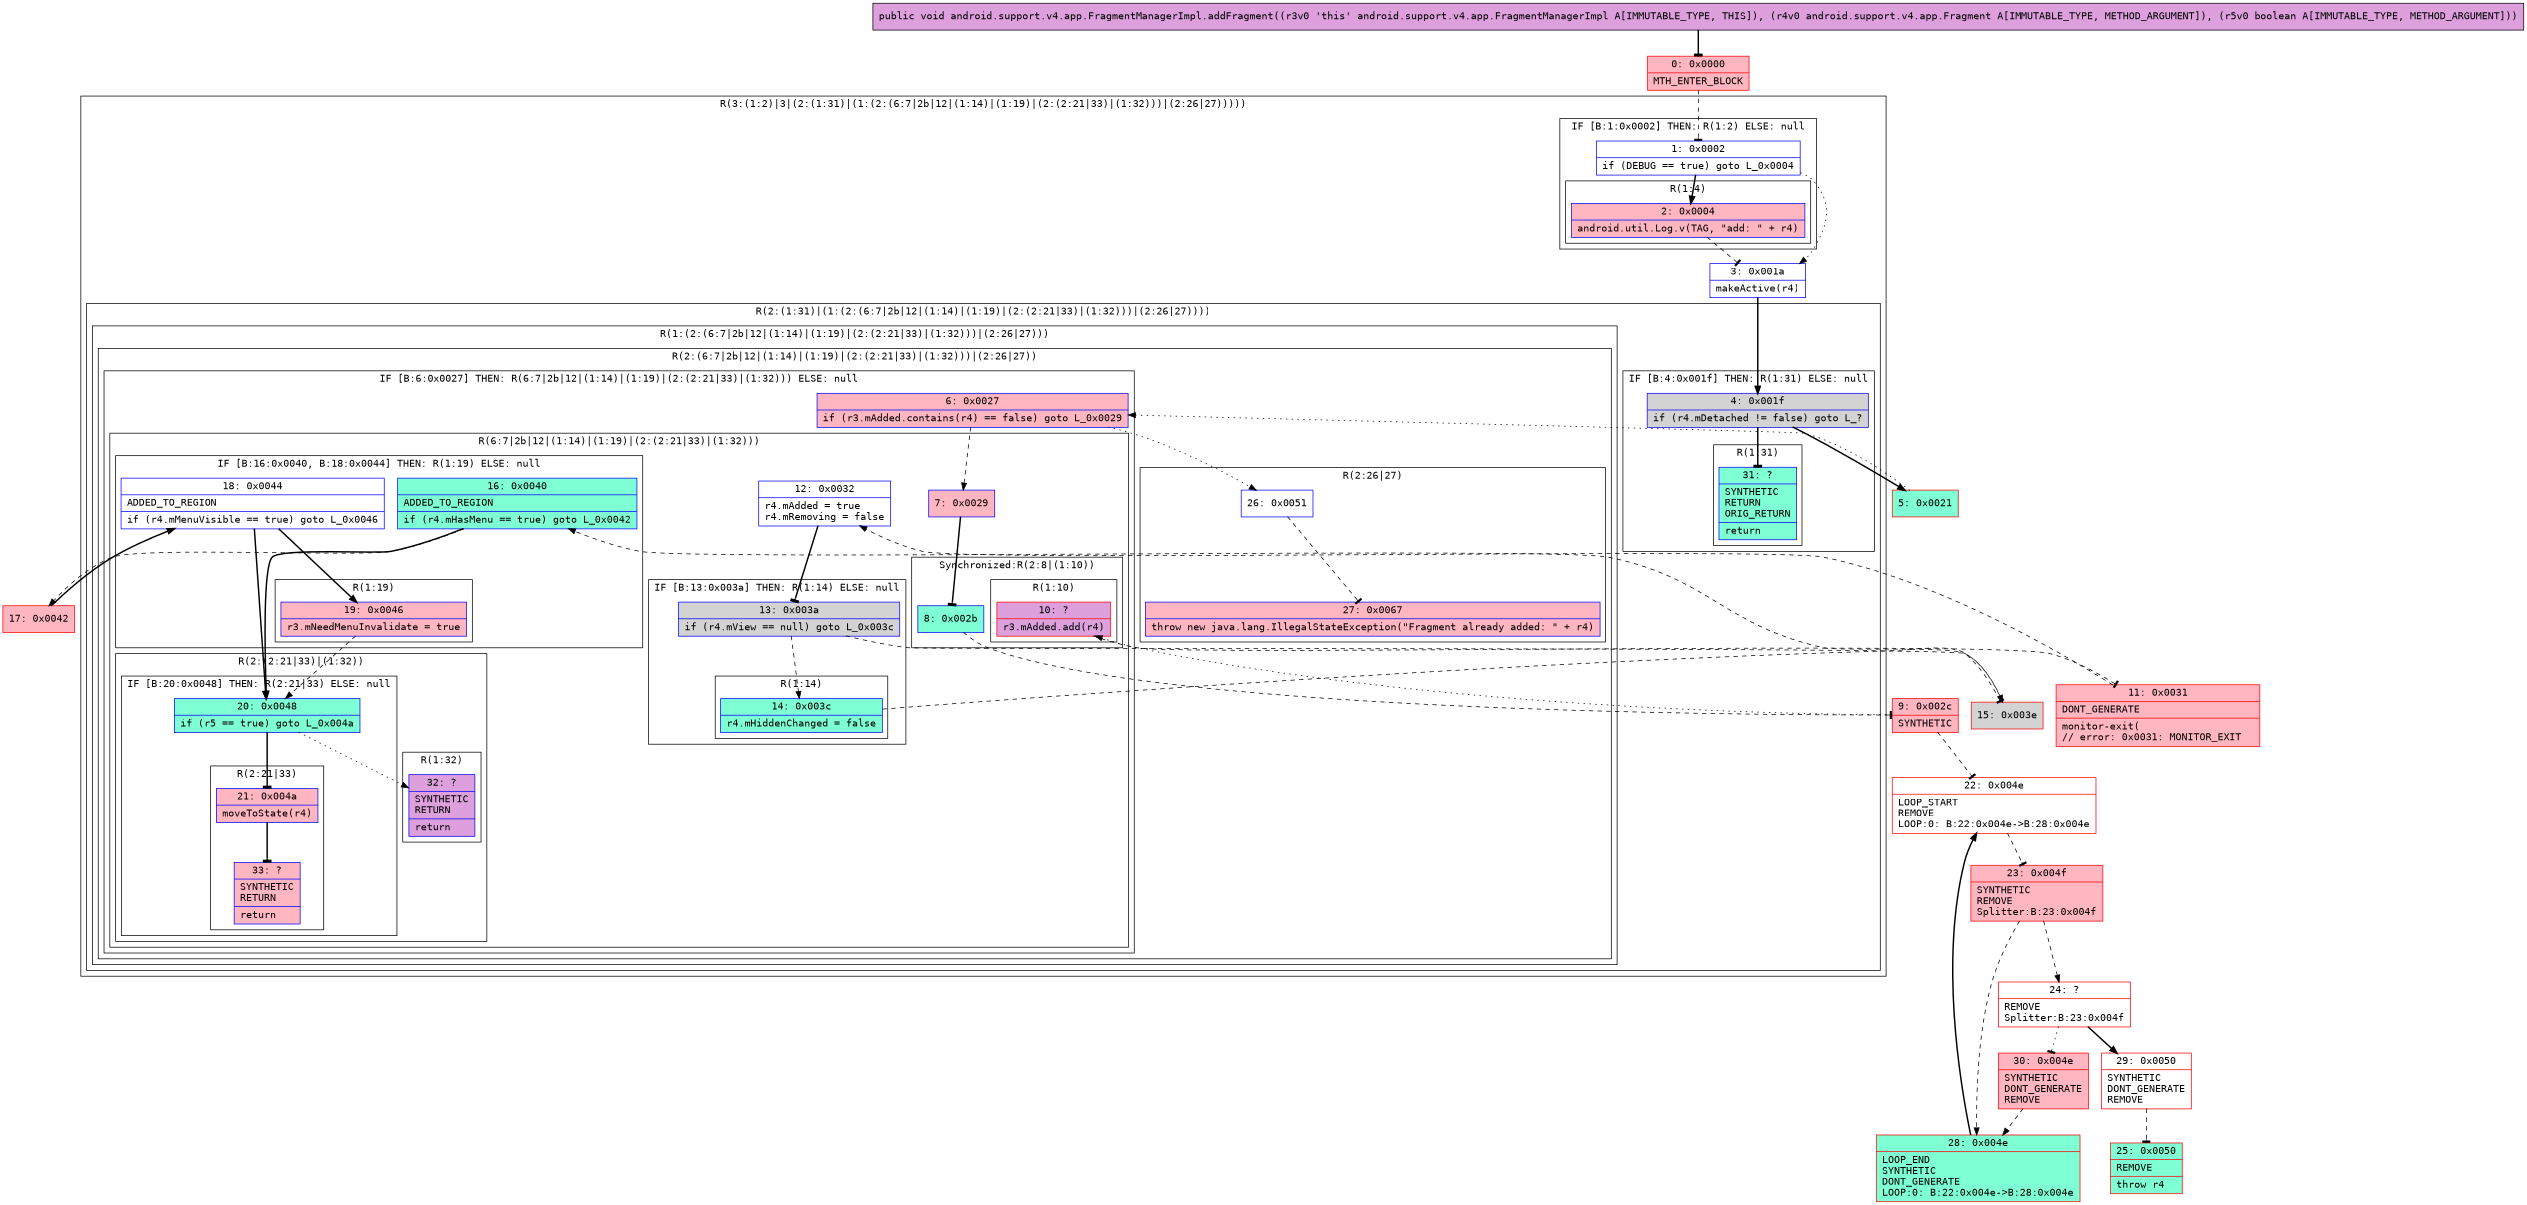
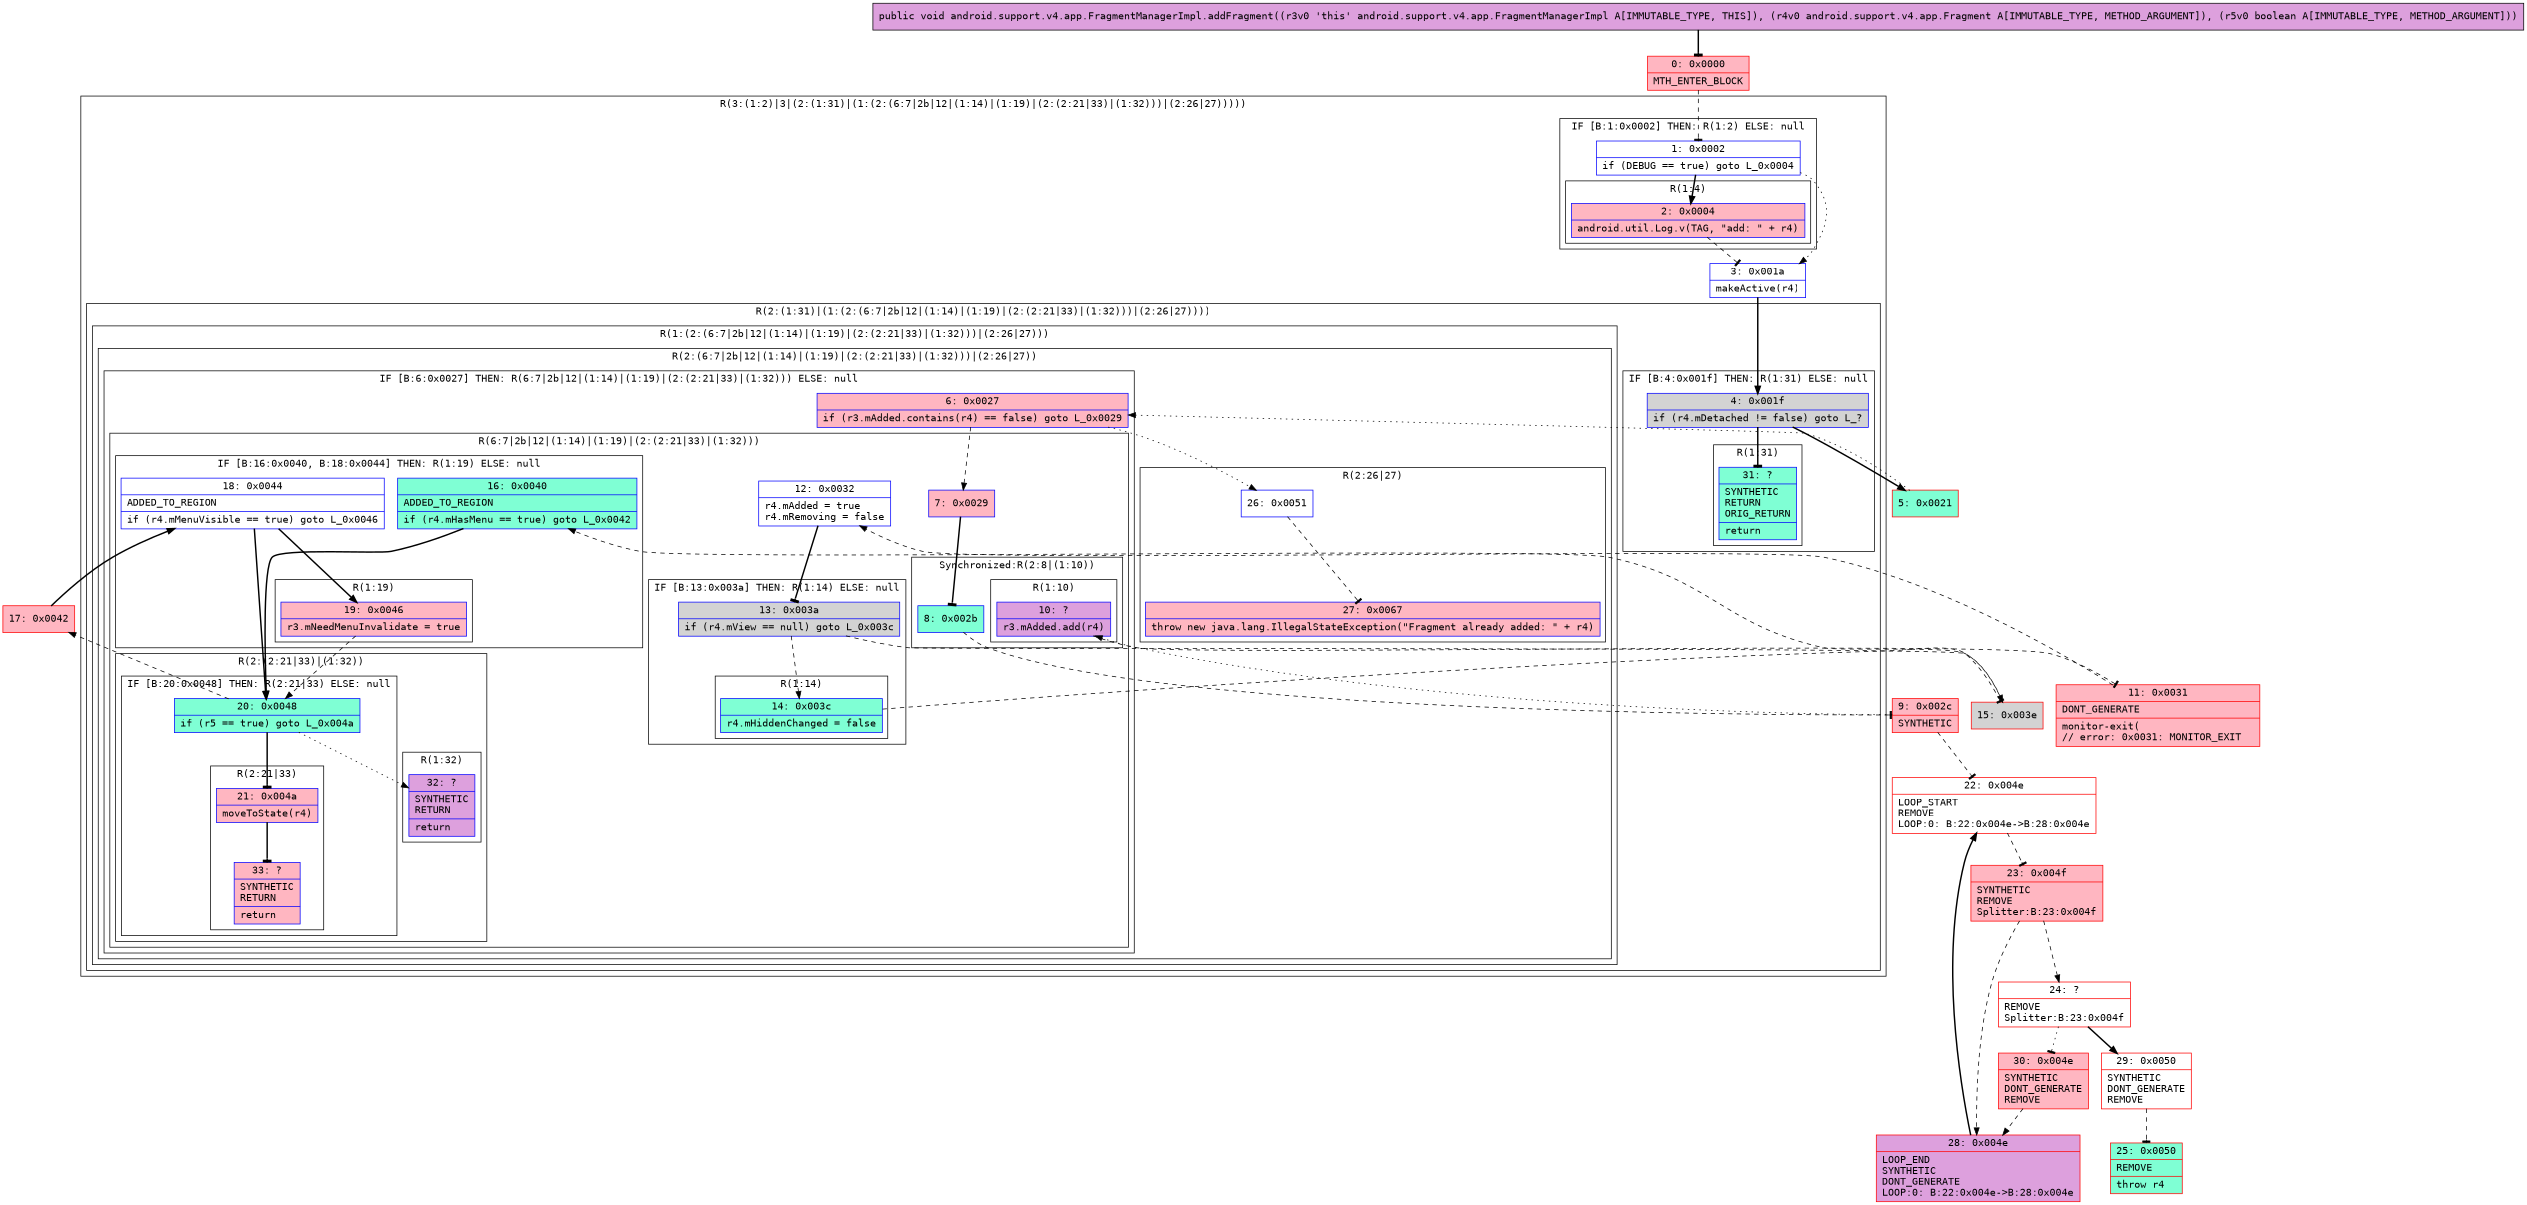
(264, 553) -> (152, 667)
(1054, 619) -> (1054, 619)
(1978, 1168) -> (1978, 1168)
